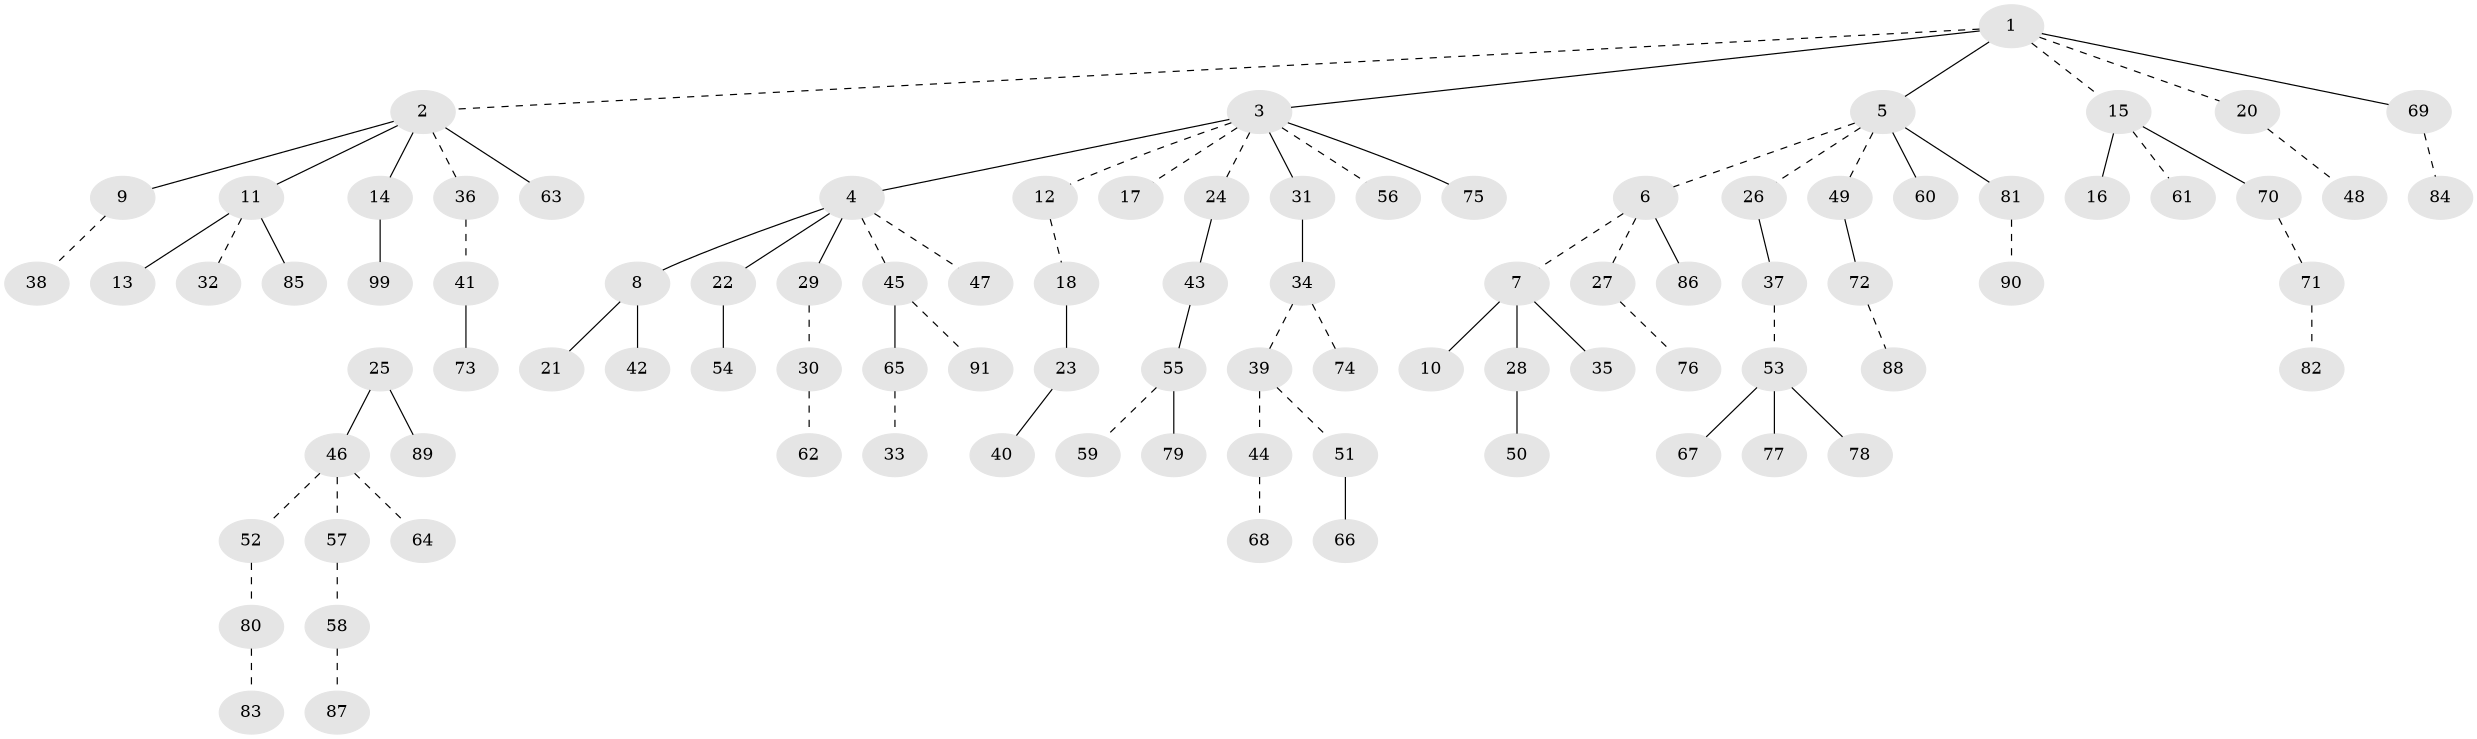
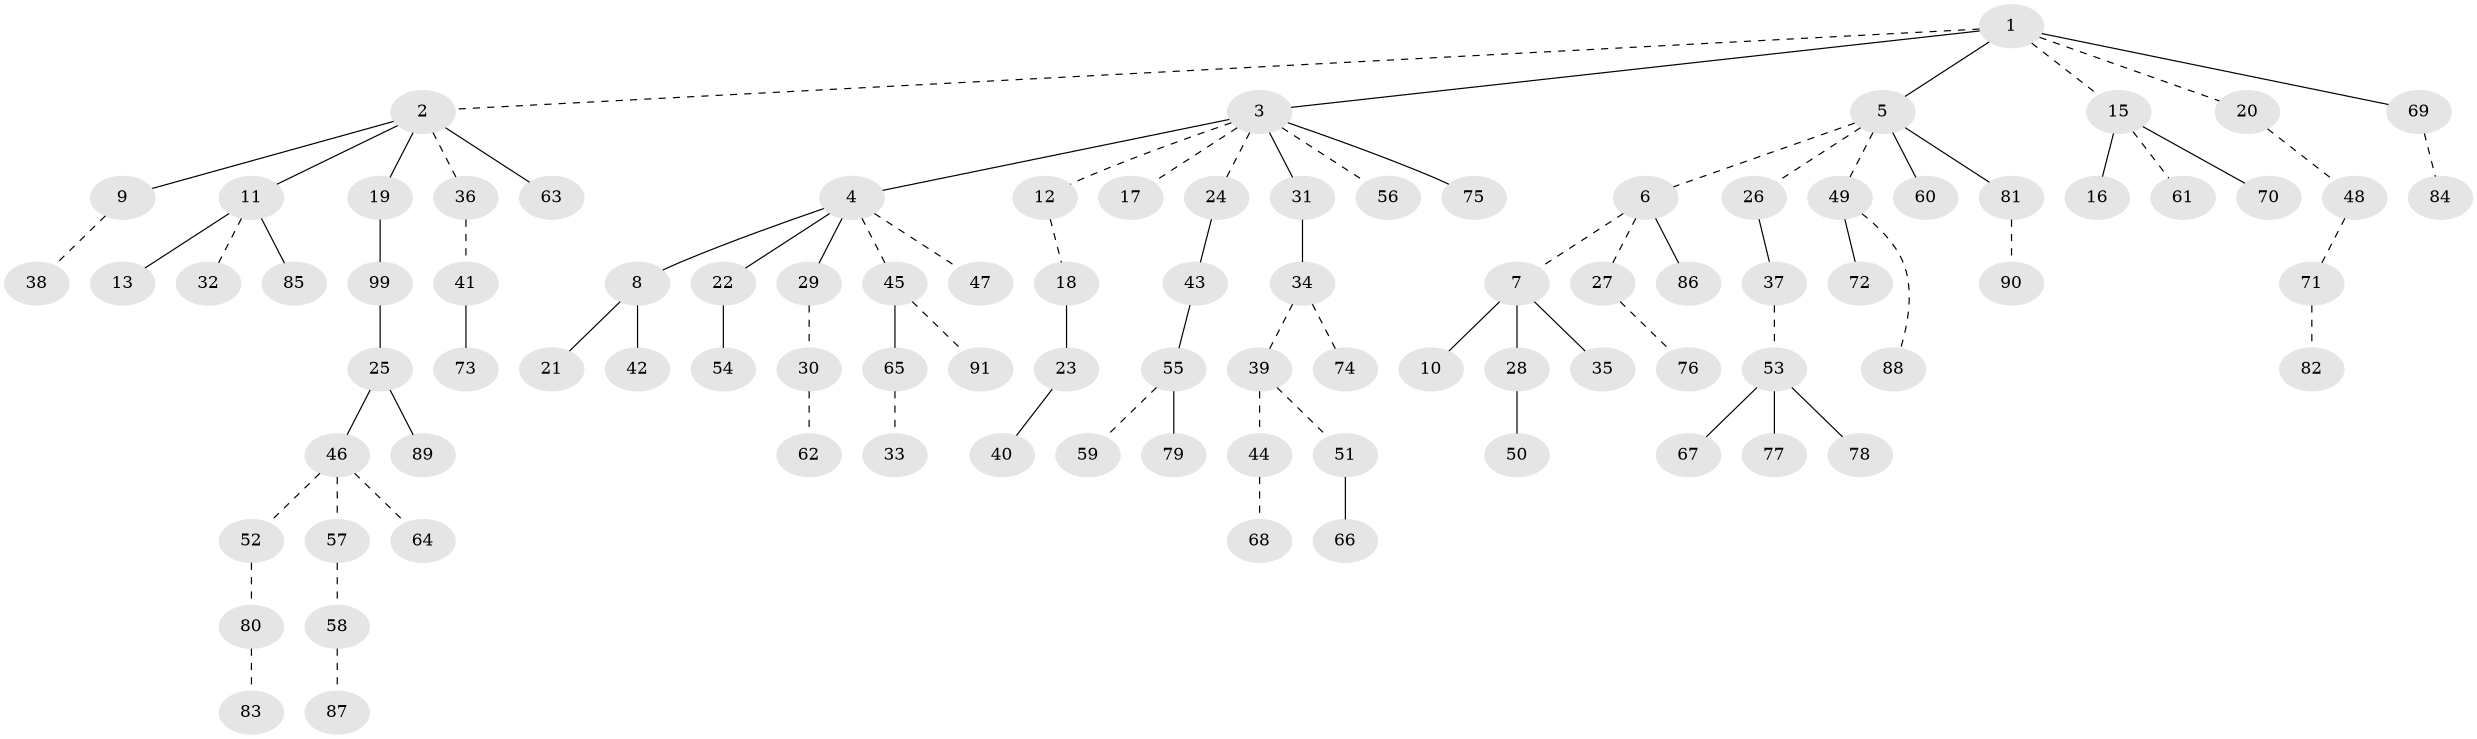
(380, 198) -> (380, 198)
(2290, 241) -> (2333, 241)
none -> (380, 327)
(1877, 327) -> (1907, 273)
